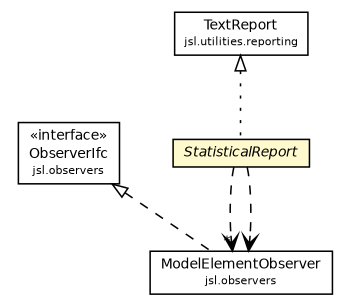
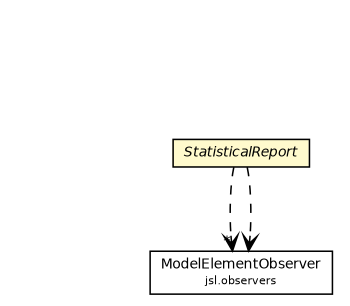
(241, 34) -> none
(69, 153) -> none
